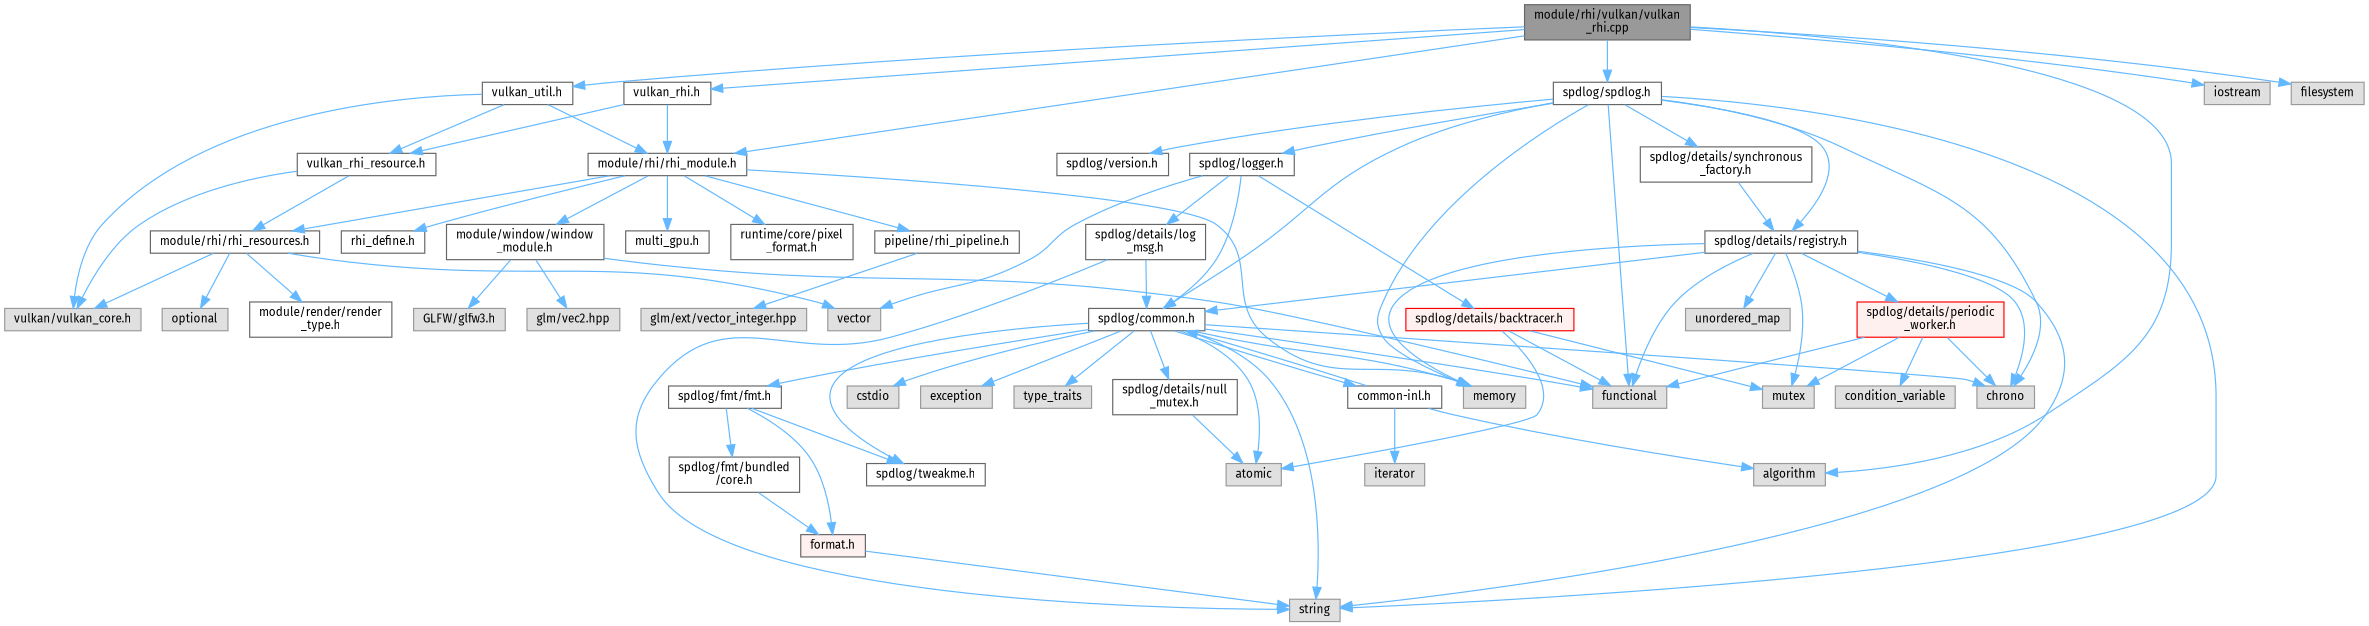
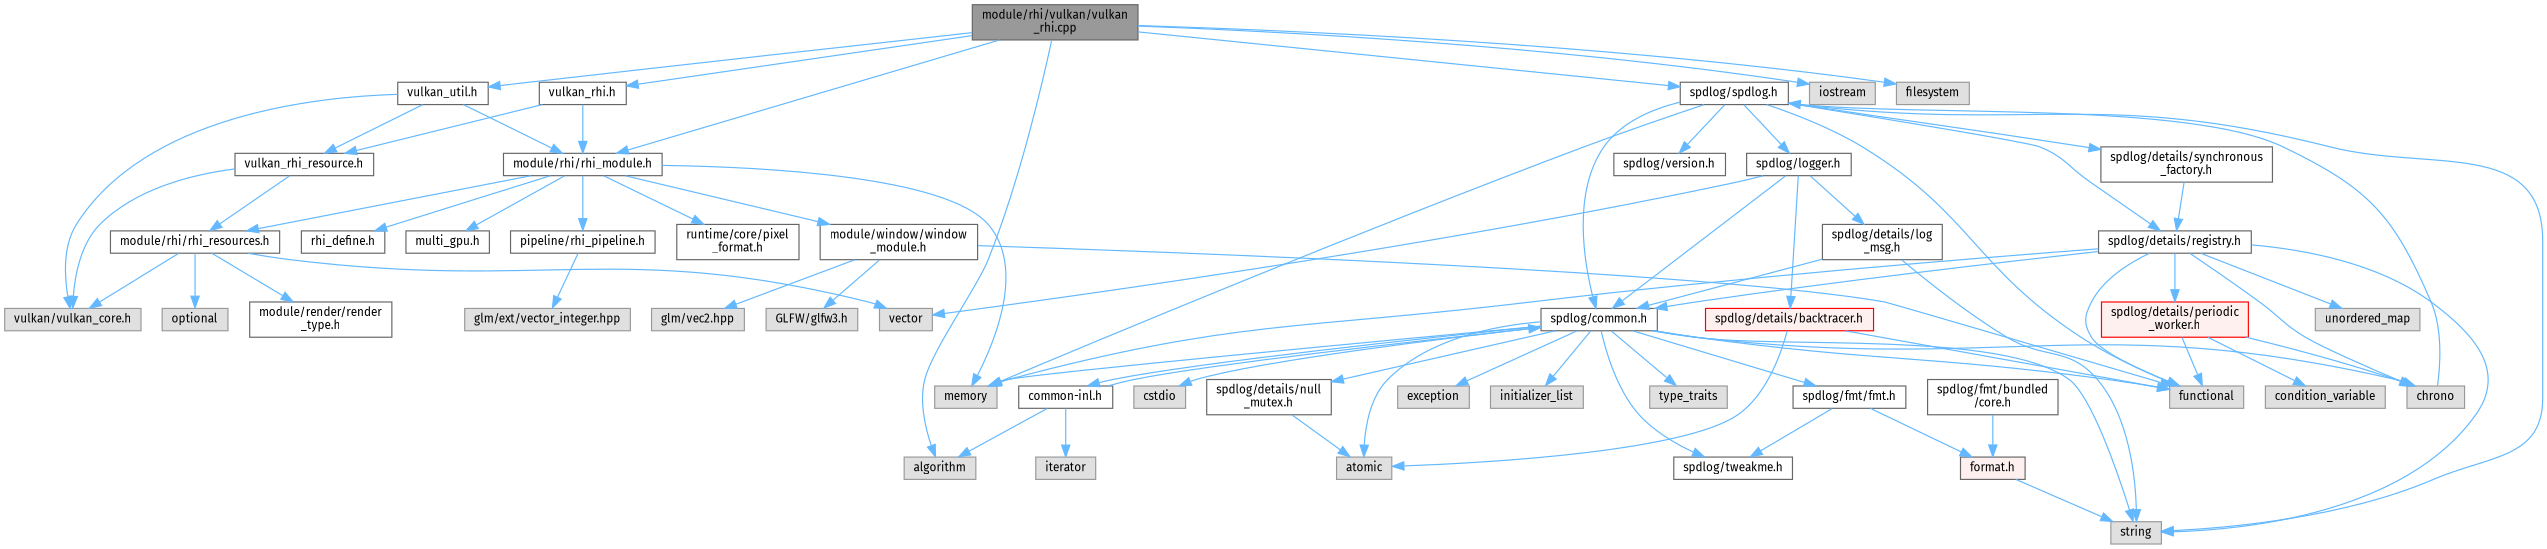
(1909, 178) -> (2273, 143)
none -> (1537, 397)
(1788, 397) -> none
(729, 427) -> none
